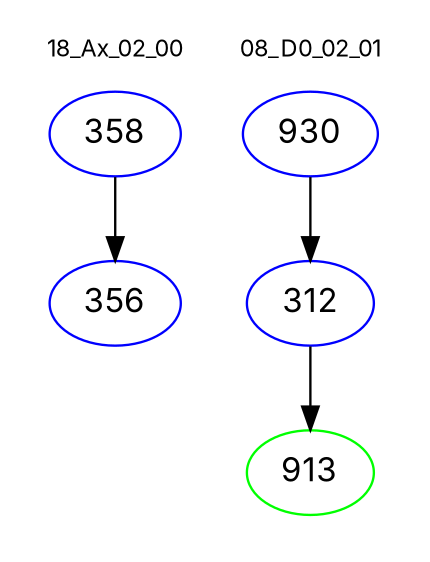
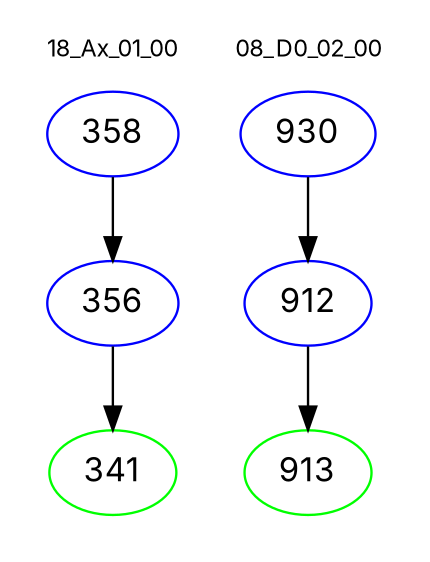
(115, 51) -> (113, 51)
(312, 51) -> (309, 51)
(310, 303) -> (308, 303)
none -> (113, 473)
